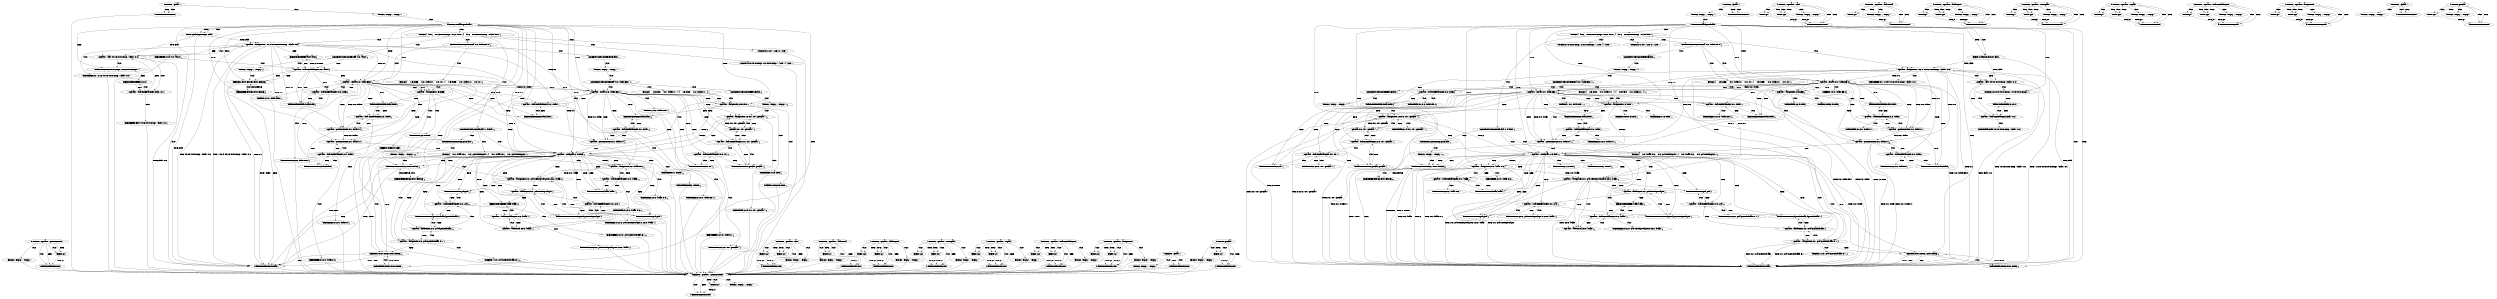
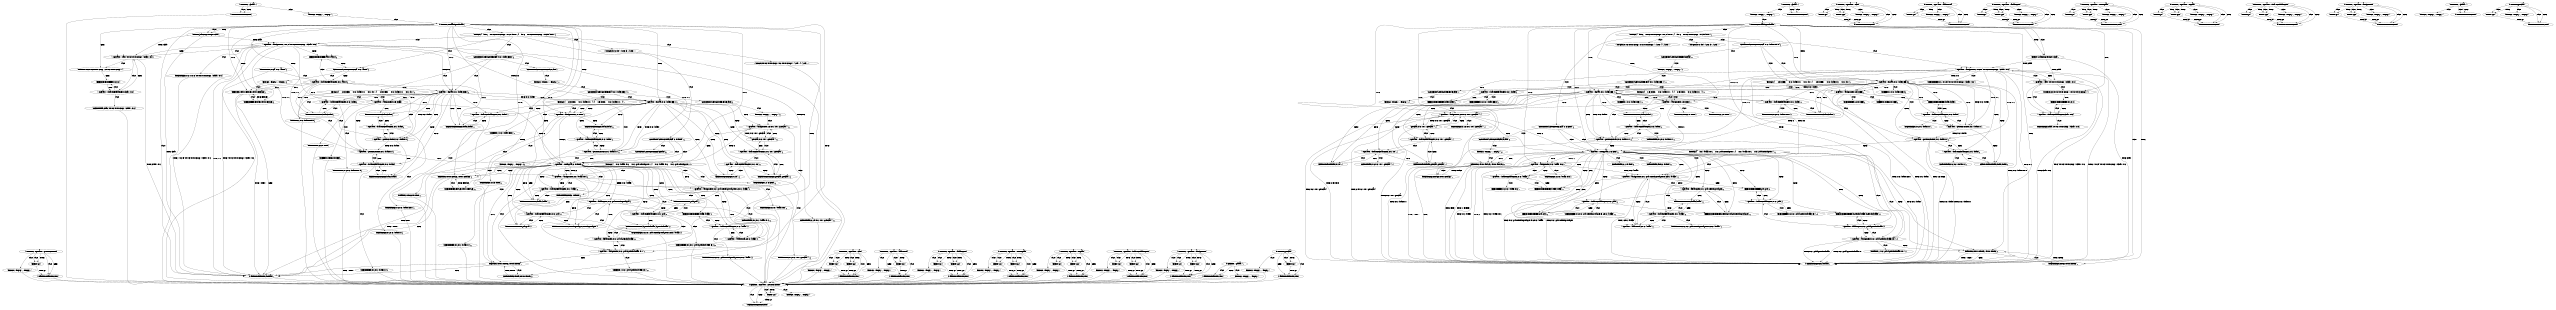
(303, 63) -> (336, 63)
(316, 63) -> (323, 70)
